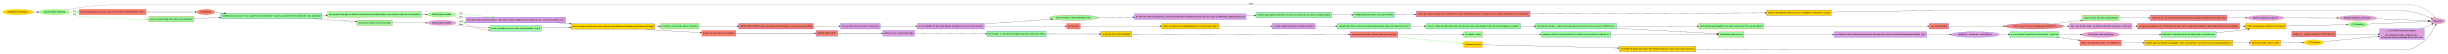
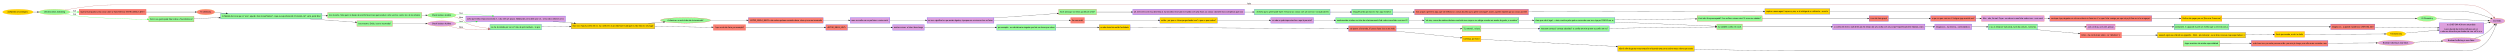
(1074, 18) -> (1078, 12)
(2066, 22) -> none
(680, 26) -> (686, 20)
(2034, 26) -> (1953, 18)
(2232, 31) -> (2279, 27)
(719, 33) -> (729, 27)
(1975, 35) -> (1953, 27)
(2101, 35) -> (2101, 27)
(1430, 40) -> (1428, 34)
